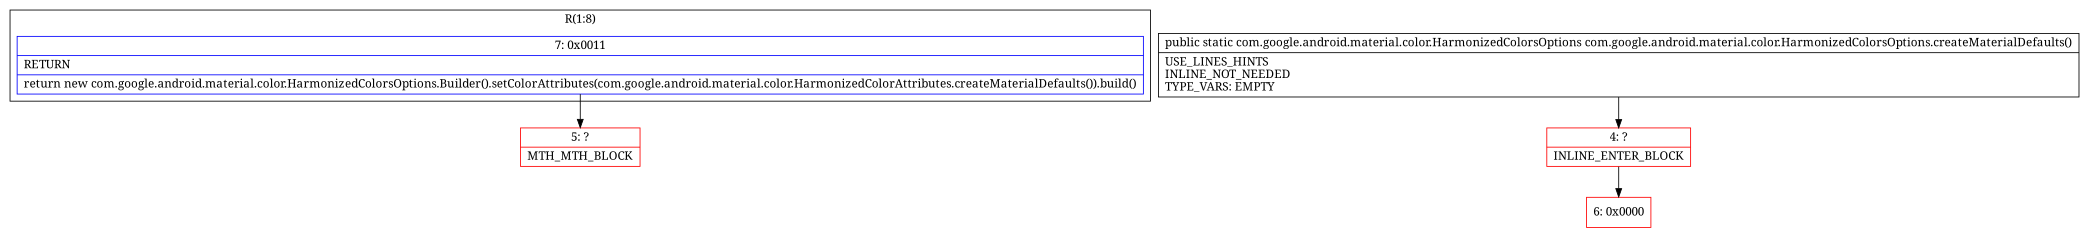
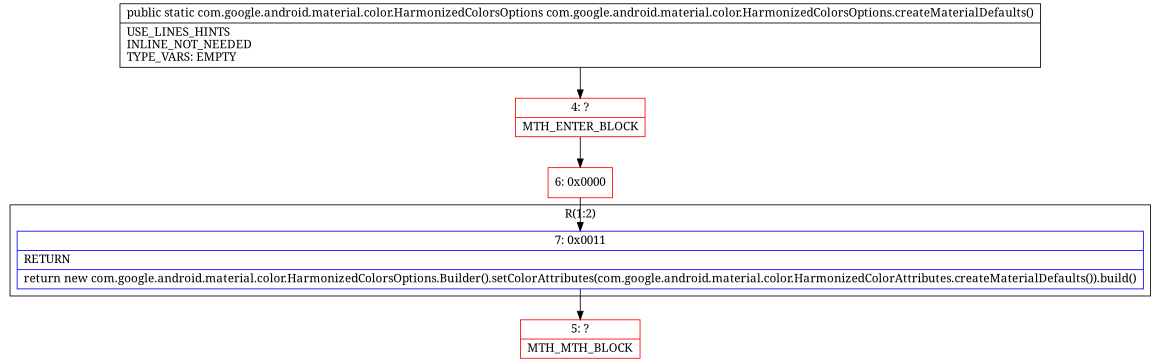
(580, 20) -> (580, 214)
(1619, 156) -> (580, 127)
none -> (580, 210)
